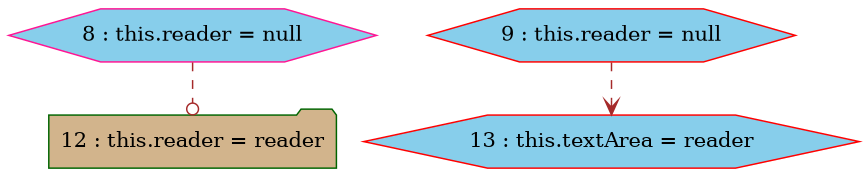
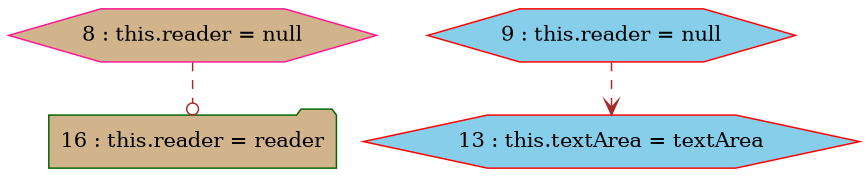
(193, 35) -> (193, 35)
(193, 142) -> (193, 142)
(612, 142) -> (612, 142)
